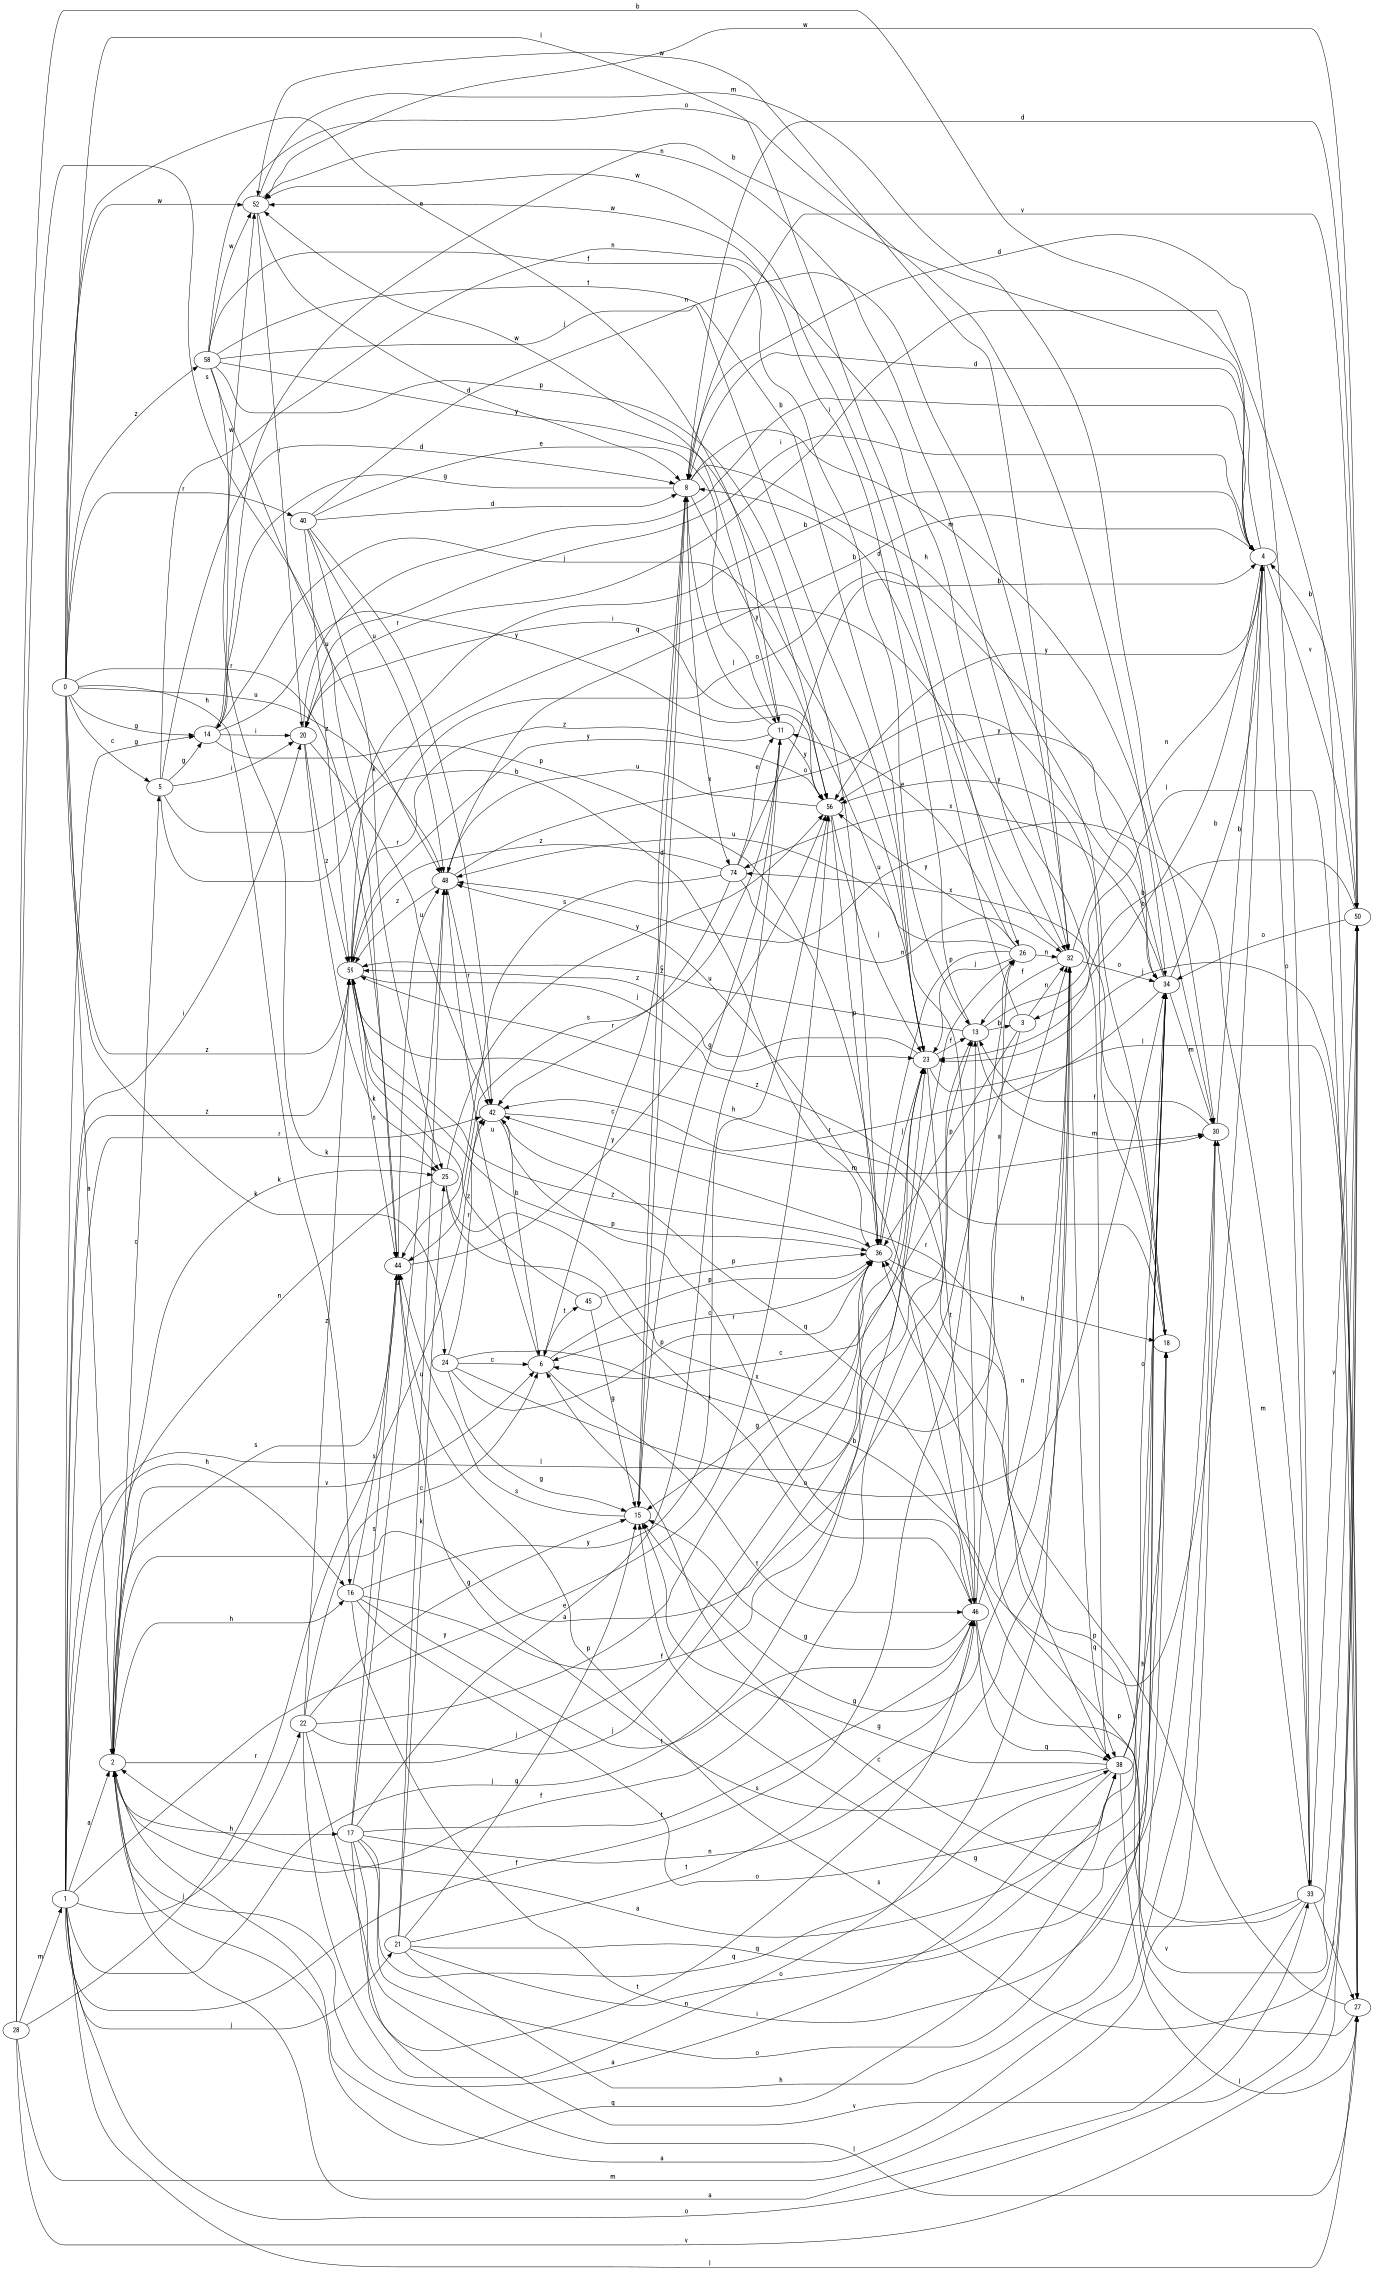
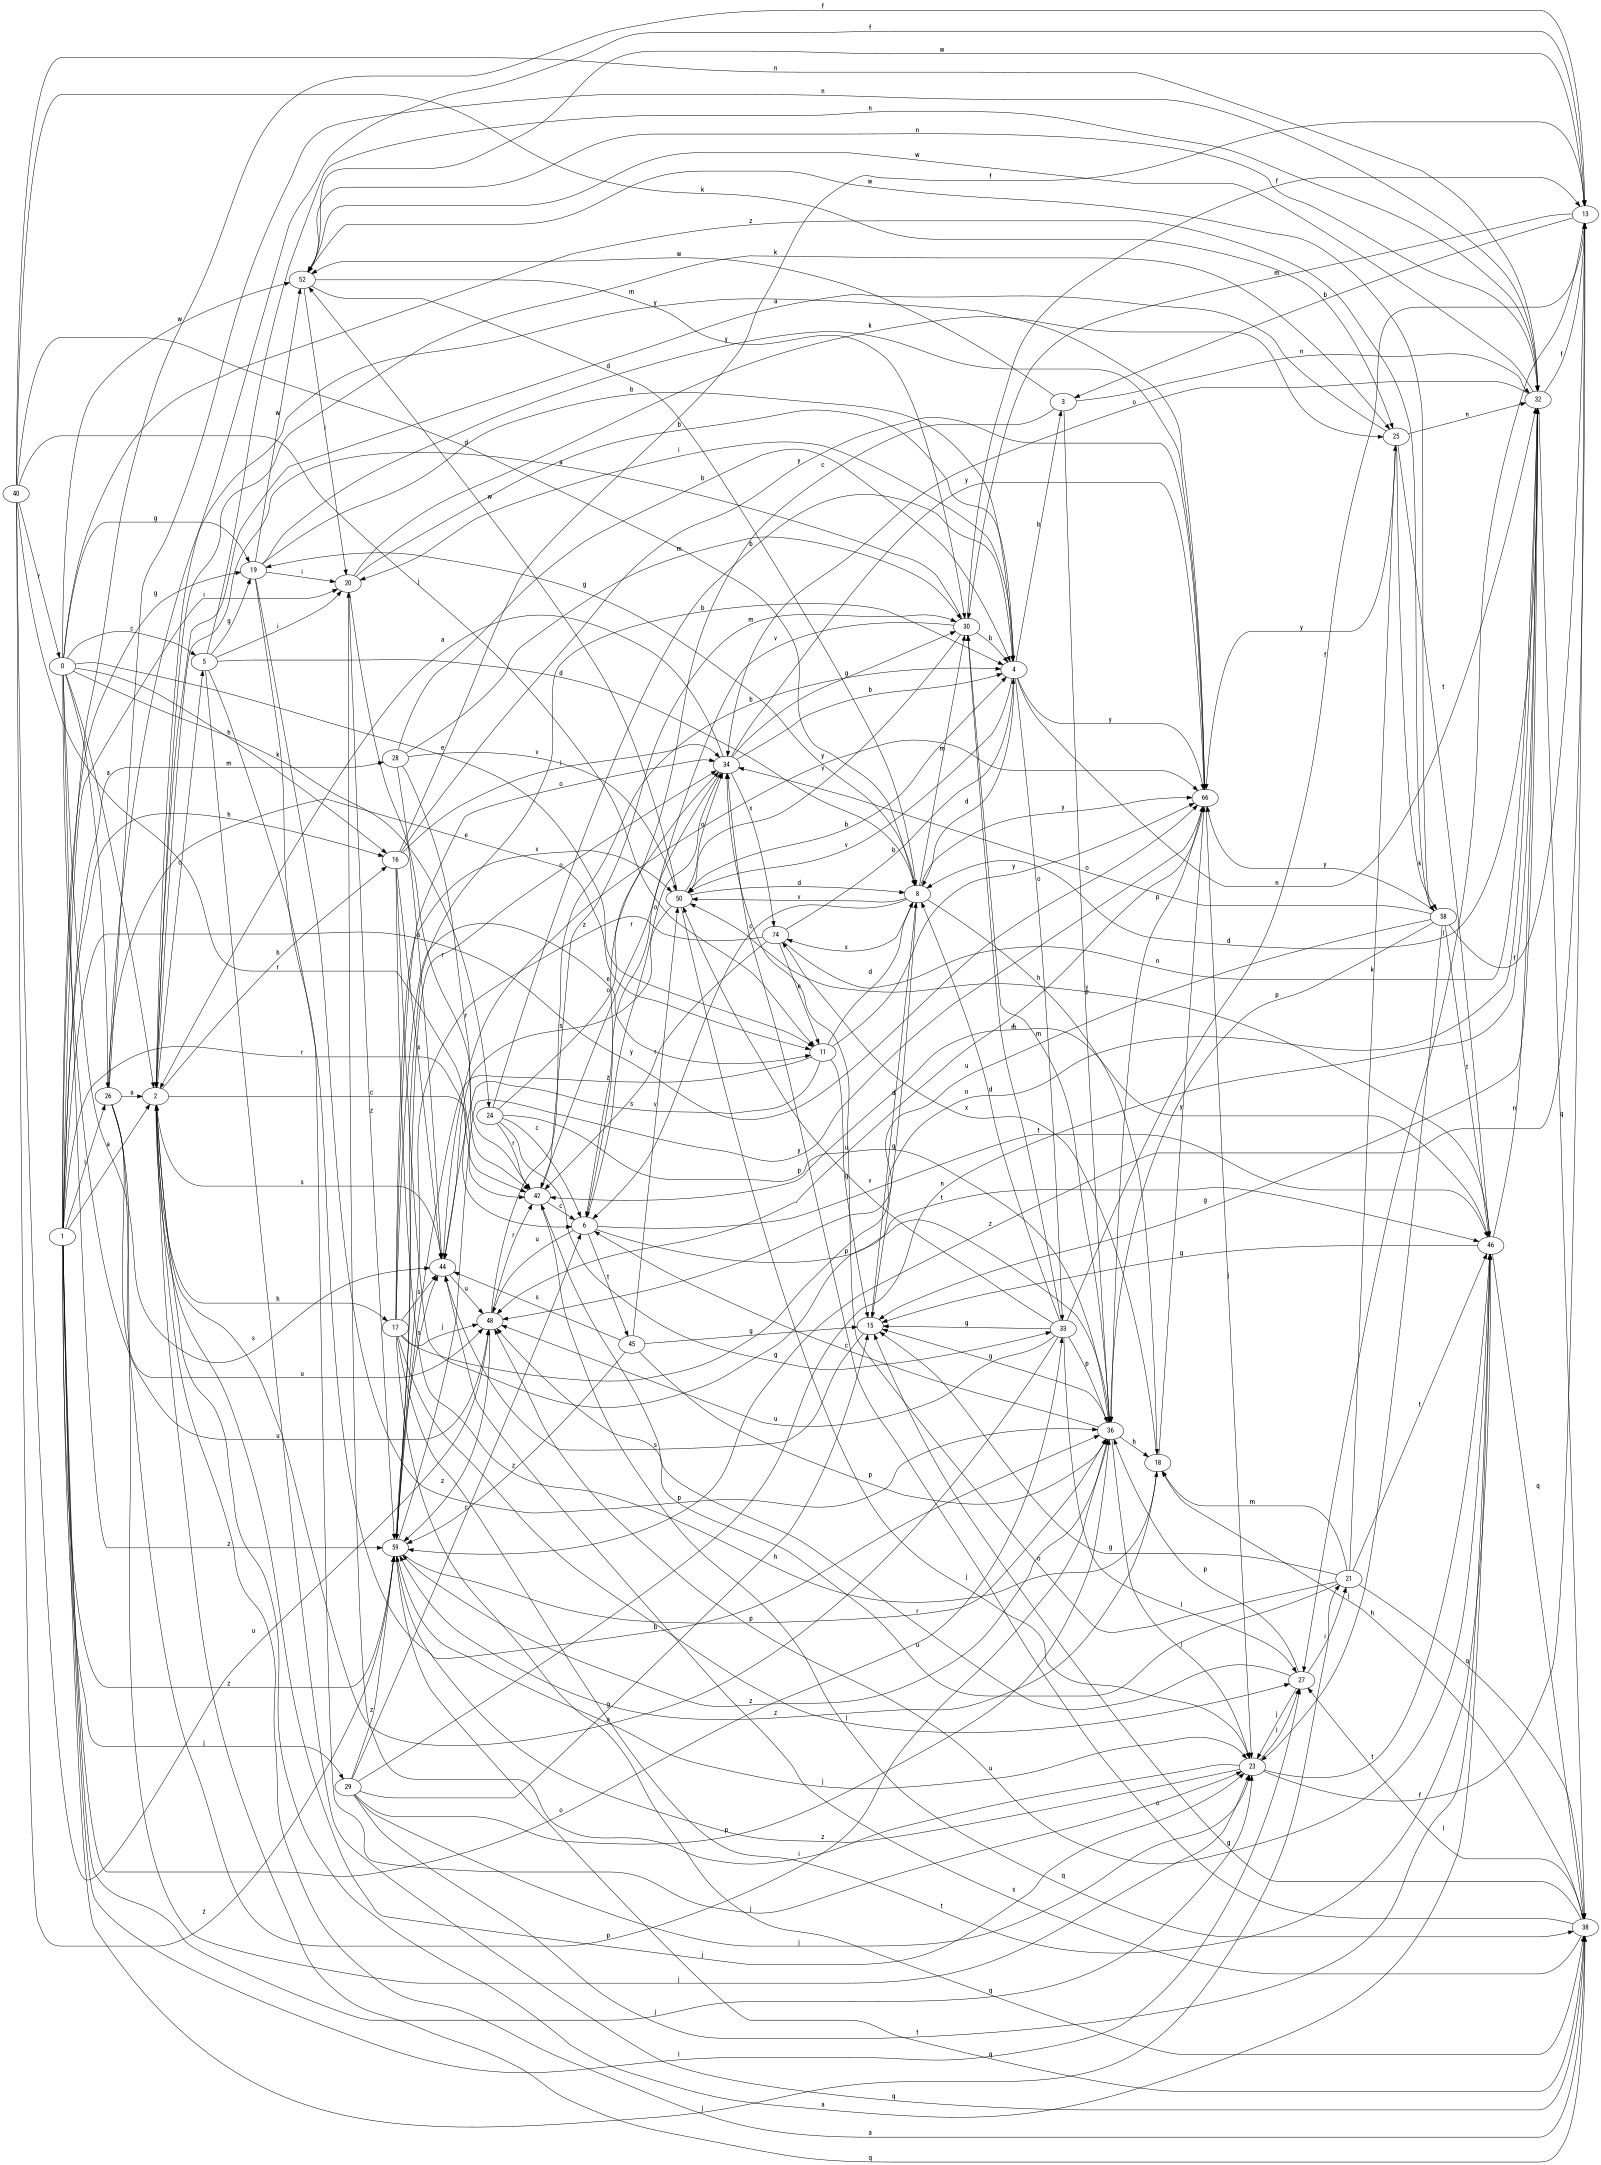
(623, 408) -> none
(541, 444) -> (419, 581)
(103, 497) -> (39, 578)
(1318, 619) -> (1332, 1628)
(734, 663) -> (870, 972)
(232, 666) -> (254, 1338)
none -> (1320, 718)
(207, 735) -> (254, 570)
(891, 737) -> (638, 990)
(1169, 758) -> (1366, 868)
none -> (831, 776)
(267, 799) -> (1402, 678)
(830, 807) -> (1205, 798)
(1143, 893) -> (967, 1577)
(662, 967) -> (894, 1146)
(493, 998) -> (540, 1307)
none -> (1001, 1004)
(1191, 1050) -> (847, 673)
(734, 1110) -> (990, 2055)
none -> (655, 1124)
(517, 1193) -> (561, 1206)
(995, 1252) -> (813, 2109)
(398, 1283) -> (443, 1327)
(280, 1296) -> (776, 302)
(757, 1377) -> (1467, 415)
(509, 1471) -> (719, 1349)
(327, 1483) -> (372, 1093)
(303, 1724) -> (348, 1787)
(879, 1760) -> (776, 638)
(757, 1877) -> (561, 764)
(40, 1967) -> (90, 866)
(757, 2014) -> (776, 1557)
(781, 2080) -> (1252, 1502)
